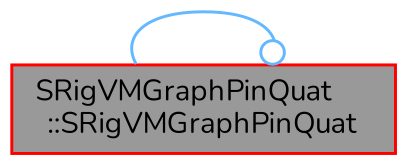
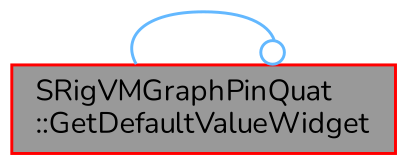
(204, 109) -> (204, 109)
